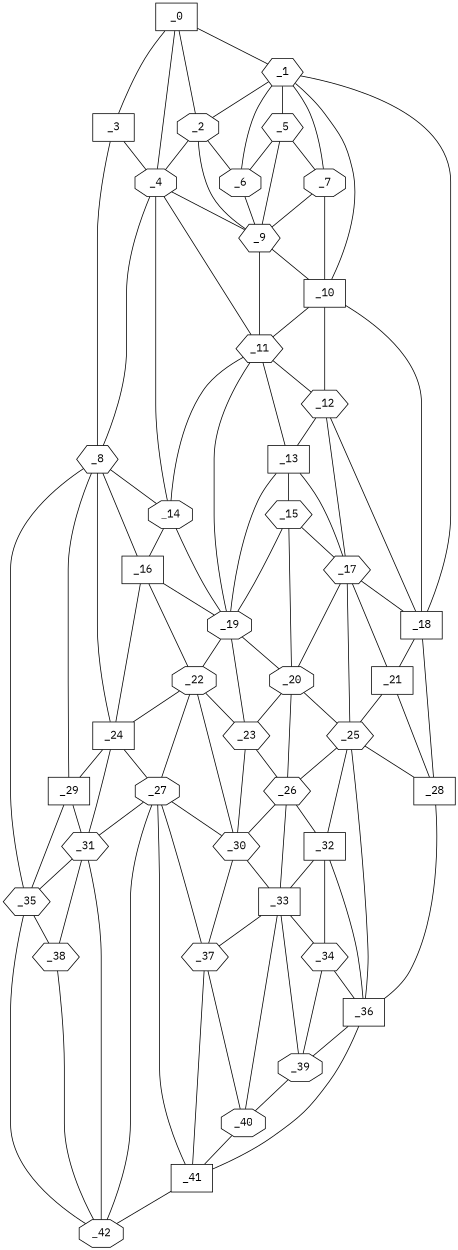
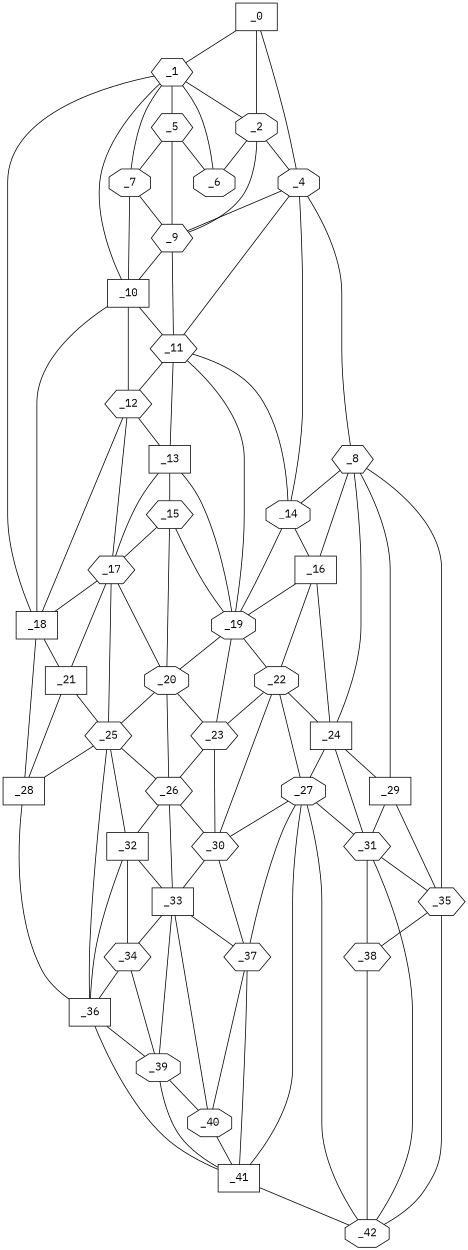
(113, 127) -> none
(250, 211) -> none
none -> (178, 1132)
